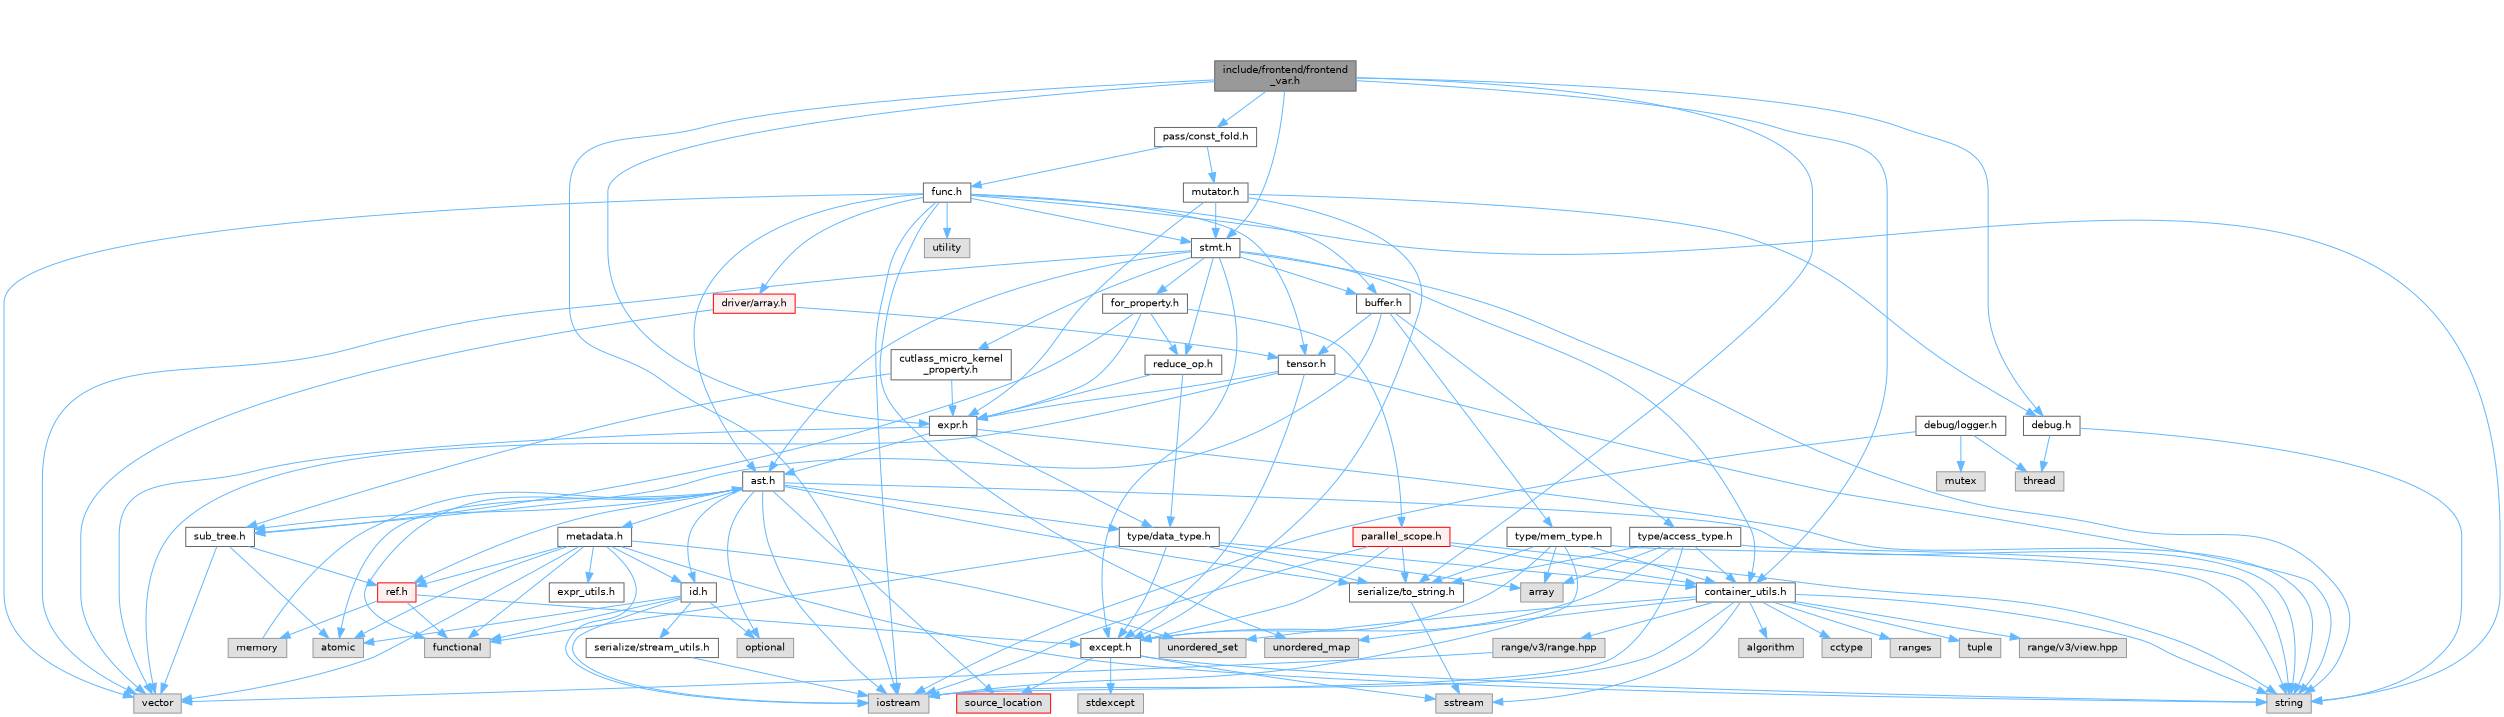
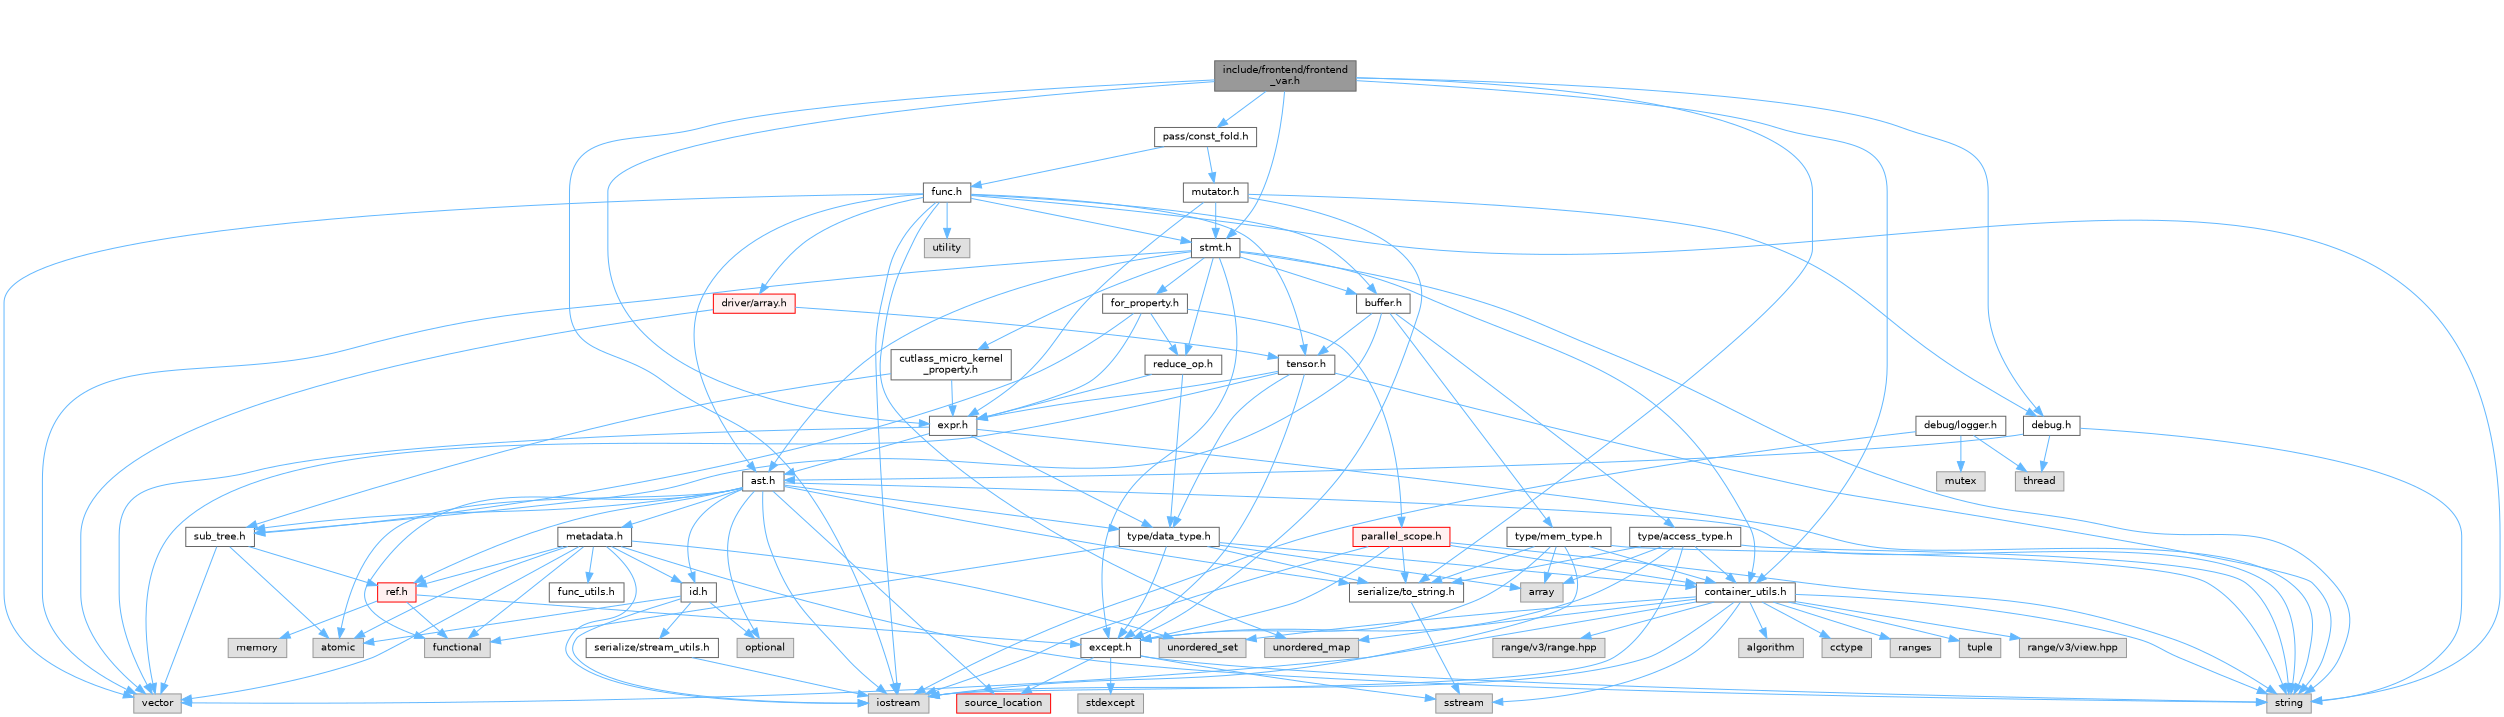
none -> (1221, 435)
(471, 496) -> (1409, 469)
(587, 592) -> (587, 592)
(577, 620) -> none
(842, 680) -> (909, 689)
